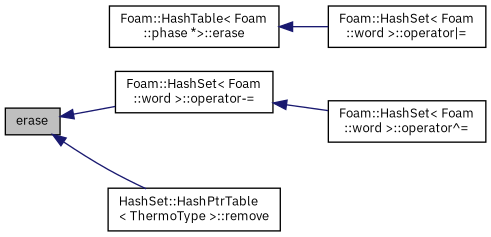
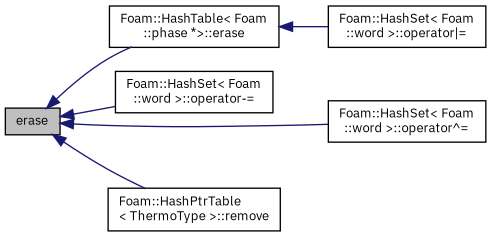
none -> (92, 70)
(307, 108) -> (201, 127)
(194, 210) -> (194, 210)
